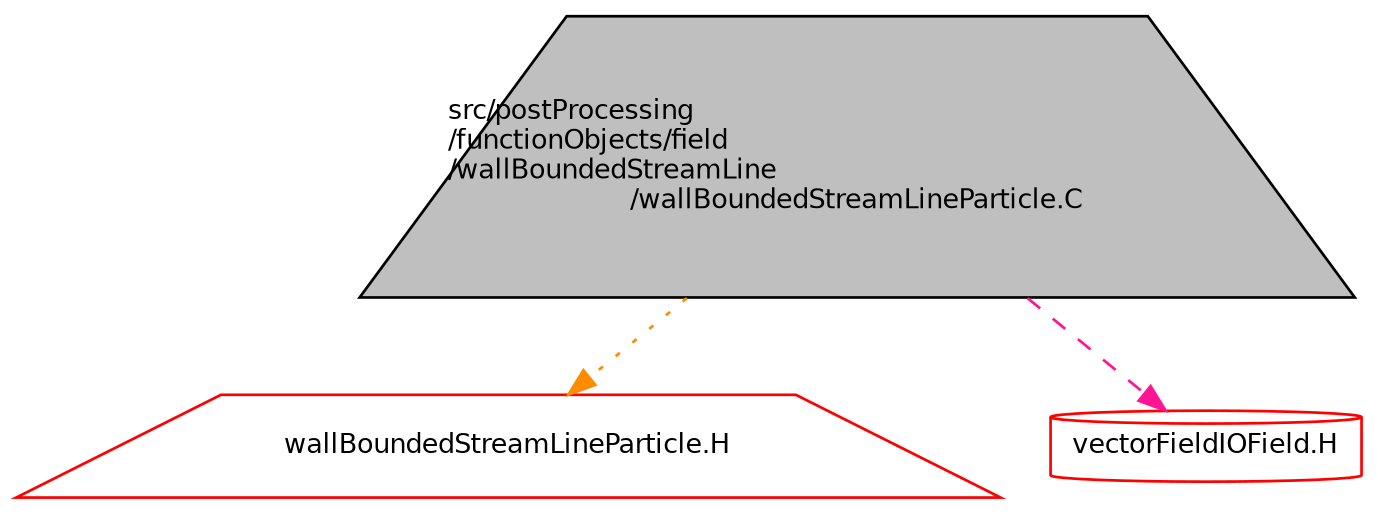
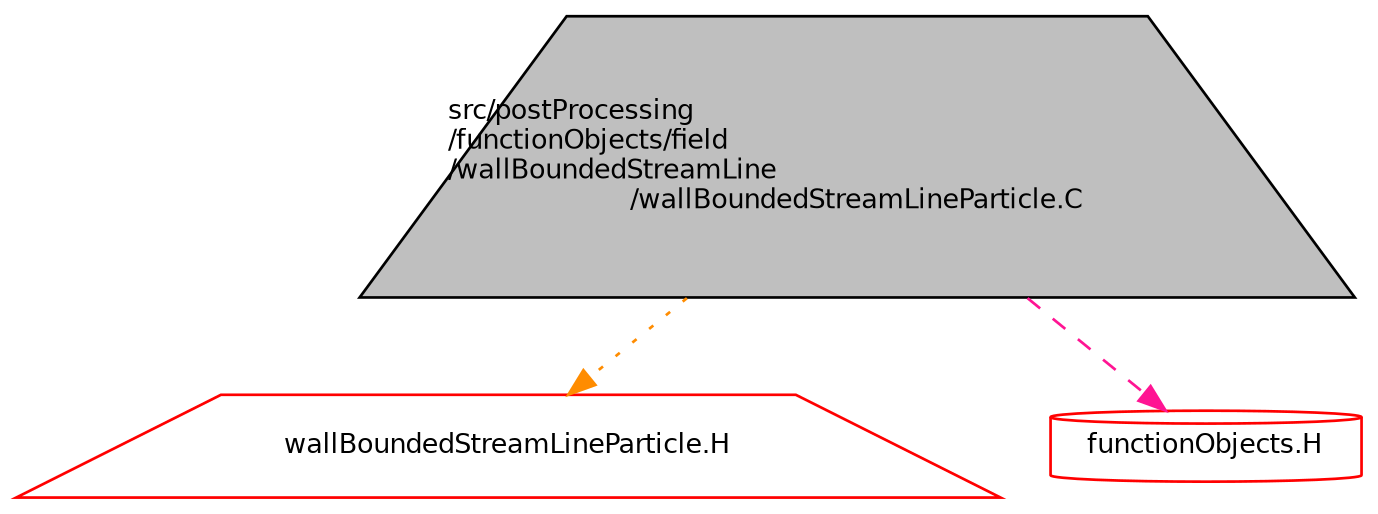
(1206, 446) -> (1206, 446)
